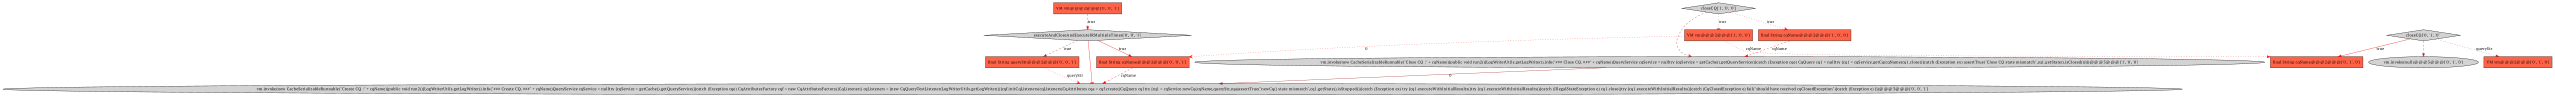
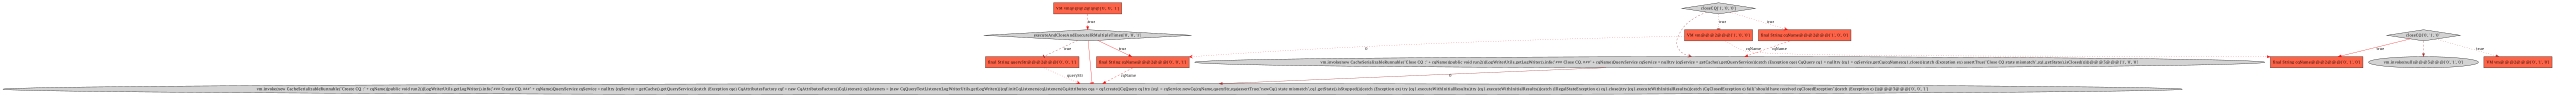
(1062, 48) -> (1061, 48)
(2484, 49) -> (2480, 49)
